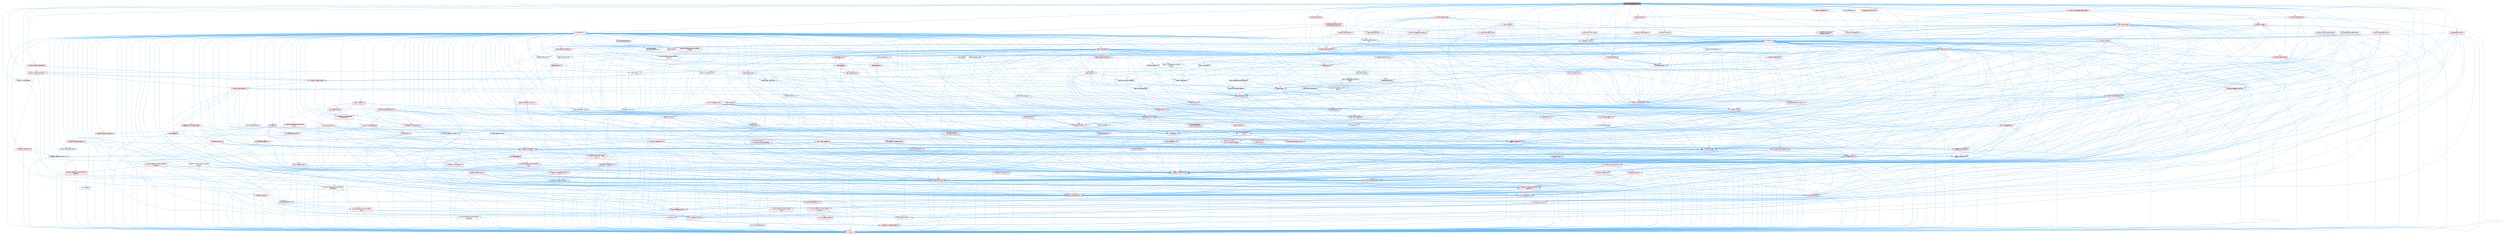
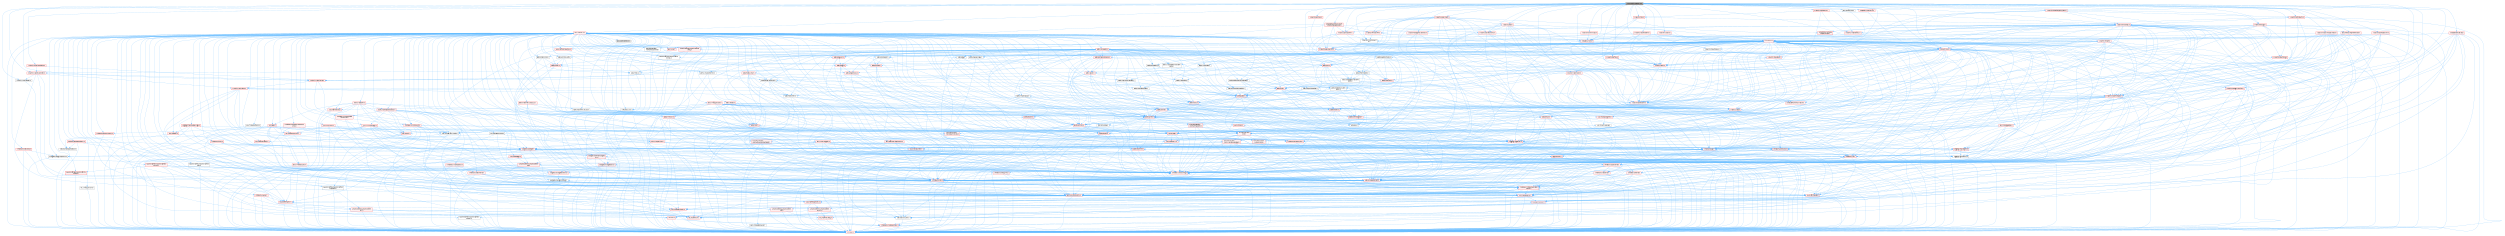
(86, 188) -> (87, 188)
